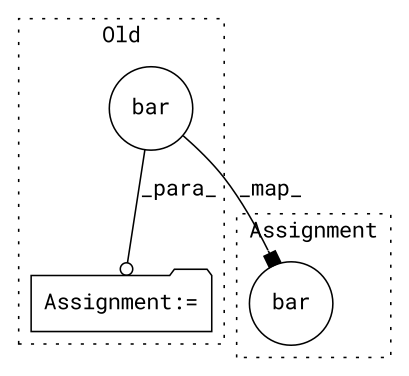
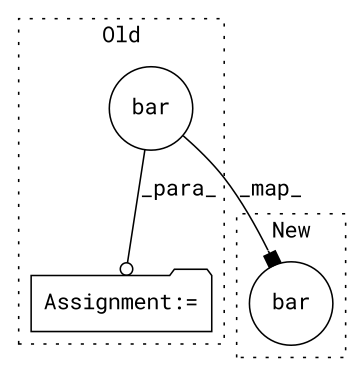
(314, 232) -> (291, 232)
